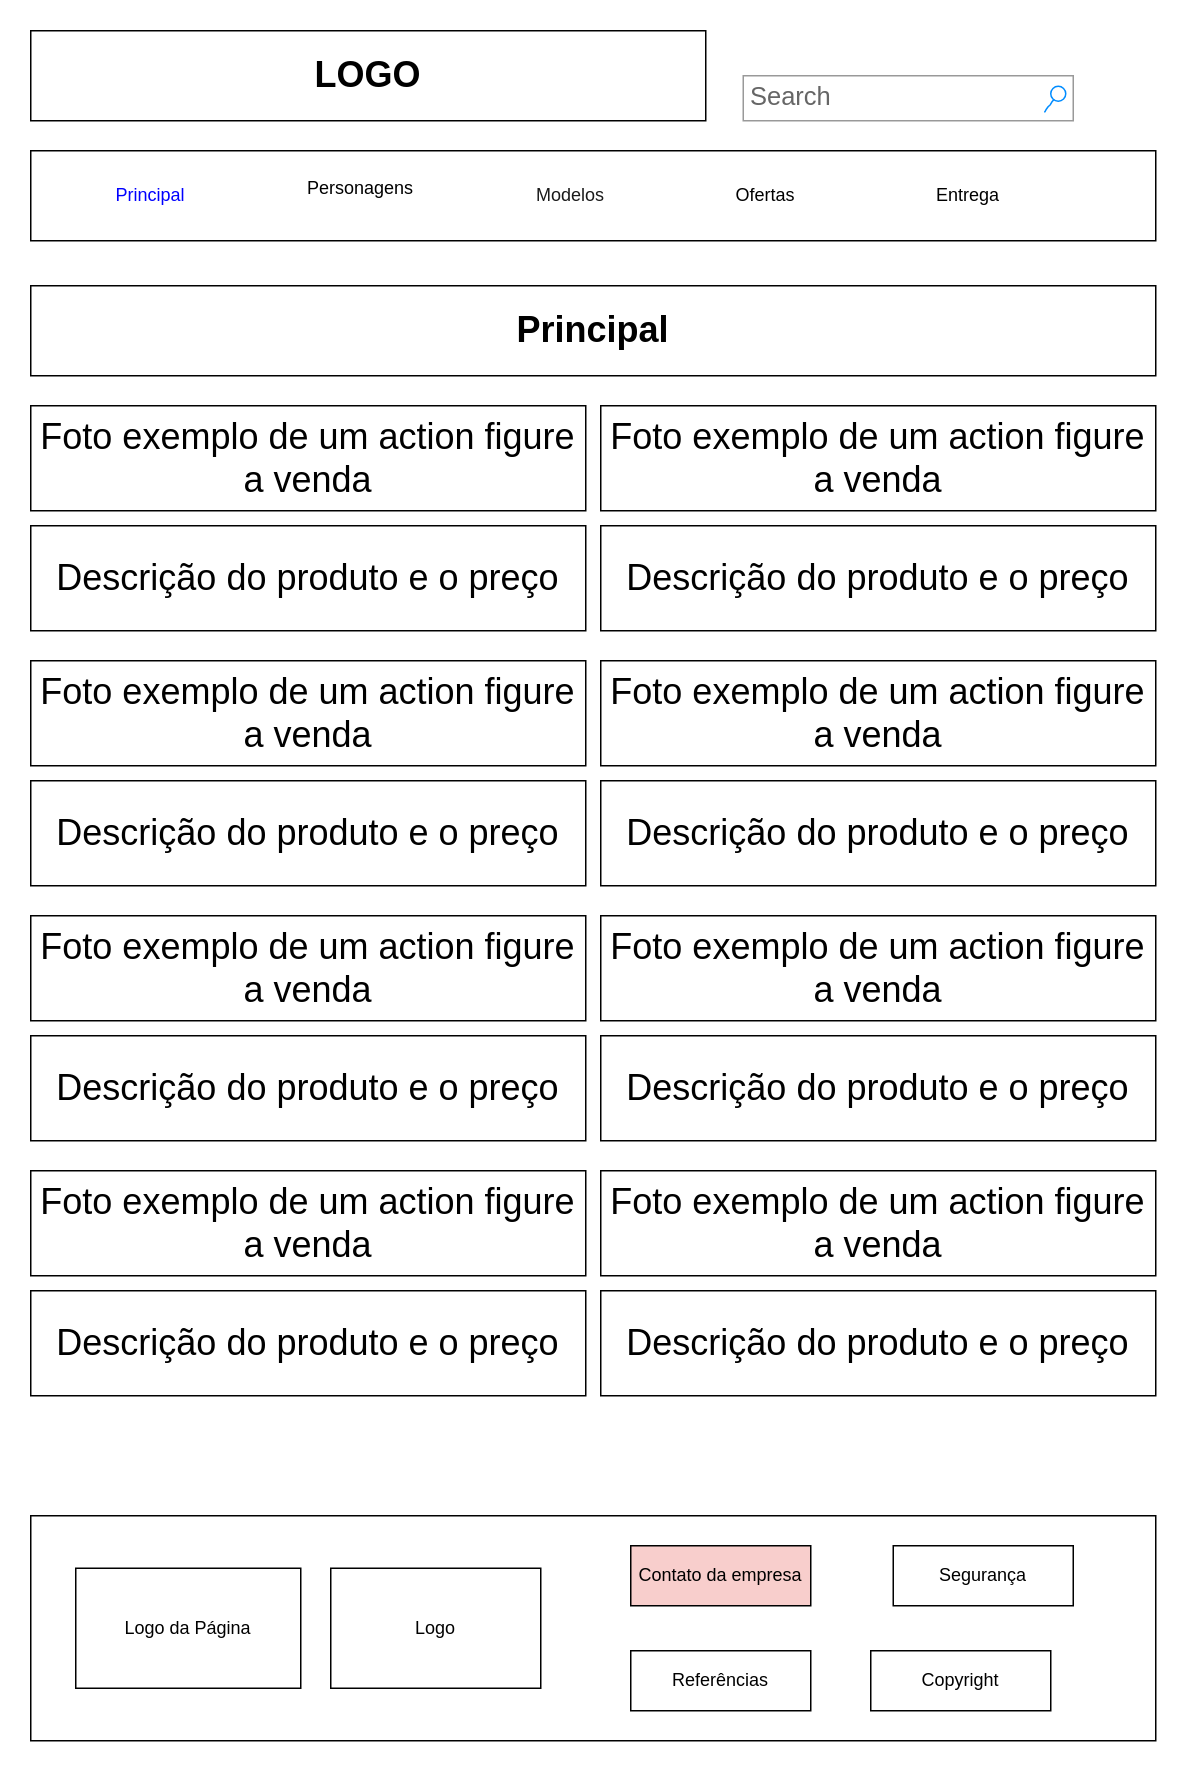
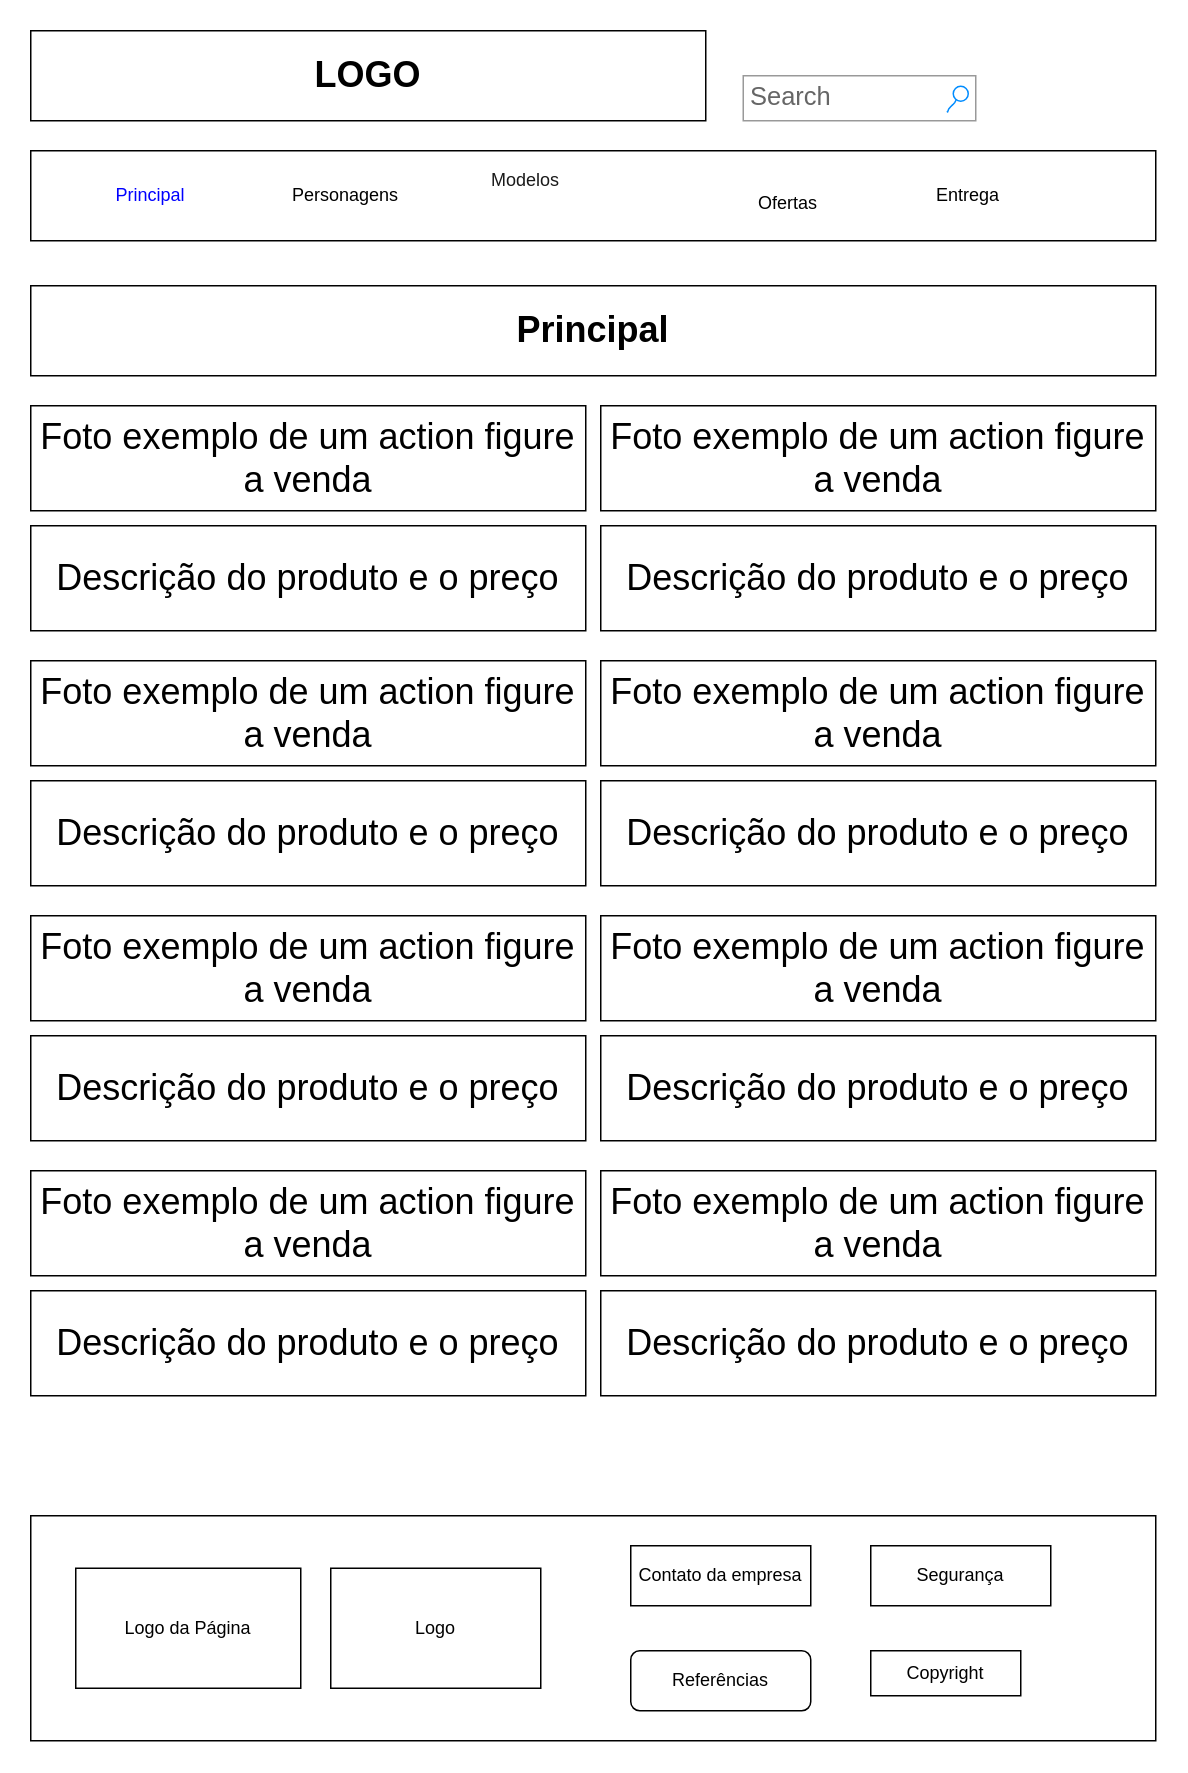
(908, 98) -> (860, 98)
(361, 188) -> (346, 196)
(571, 196) -> (526, 181)
(766, 196) -> (788, 203)
(721, 1576) -> (721, 1576)
(983, 1576) -> (961, 1576)
(721, 1681) -> (721, 1681)
(961, 1681) -> (946, 1673)
